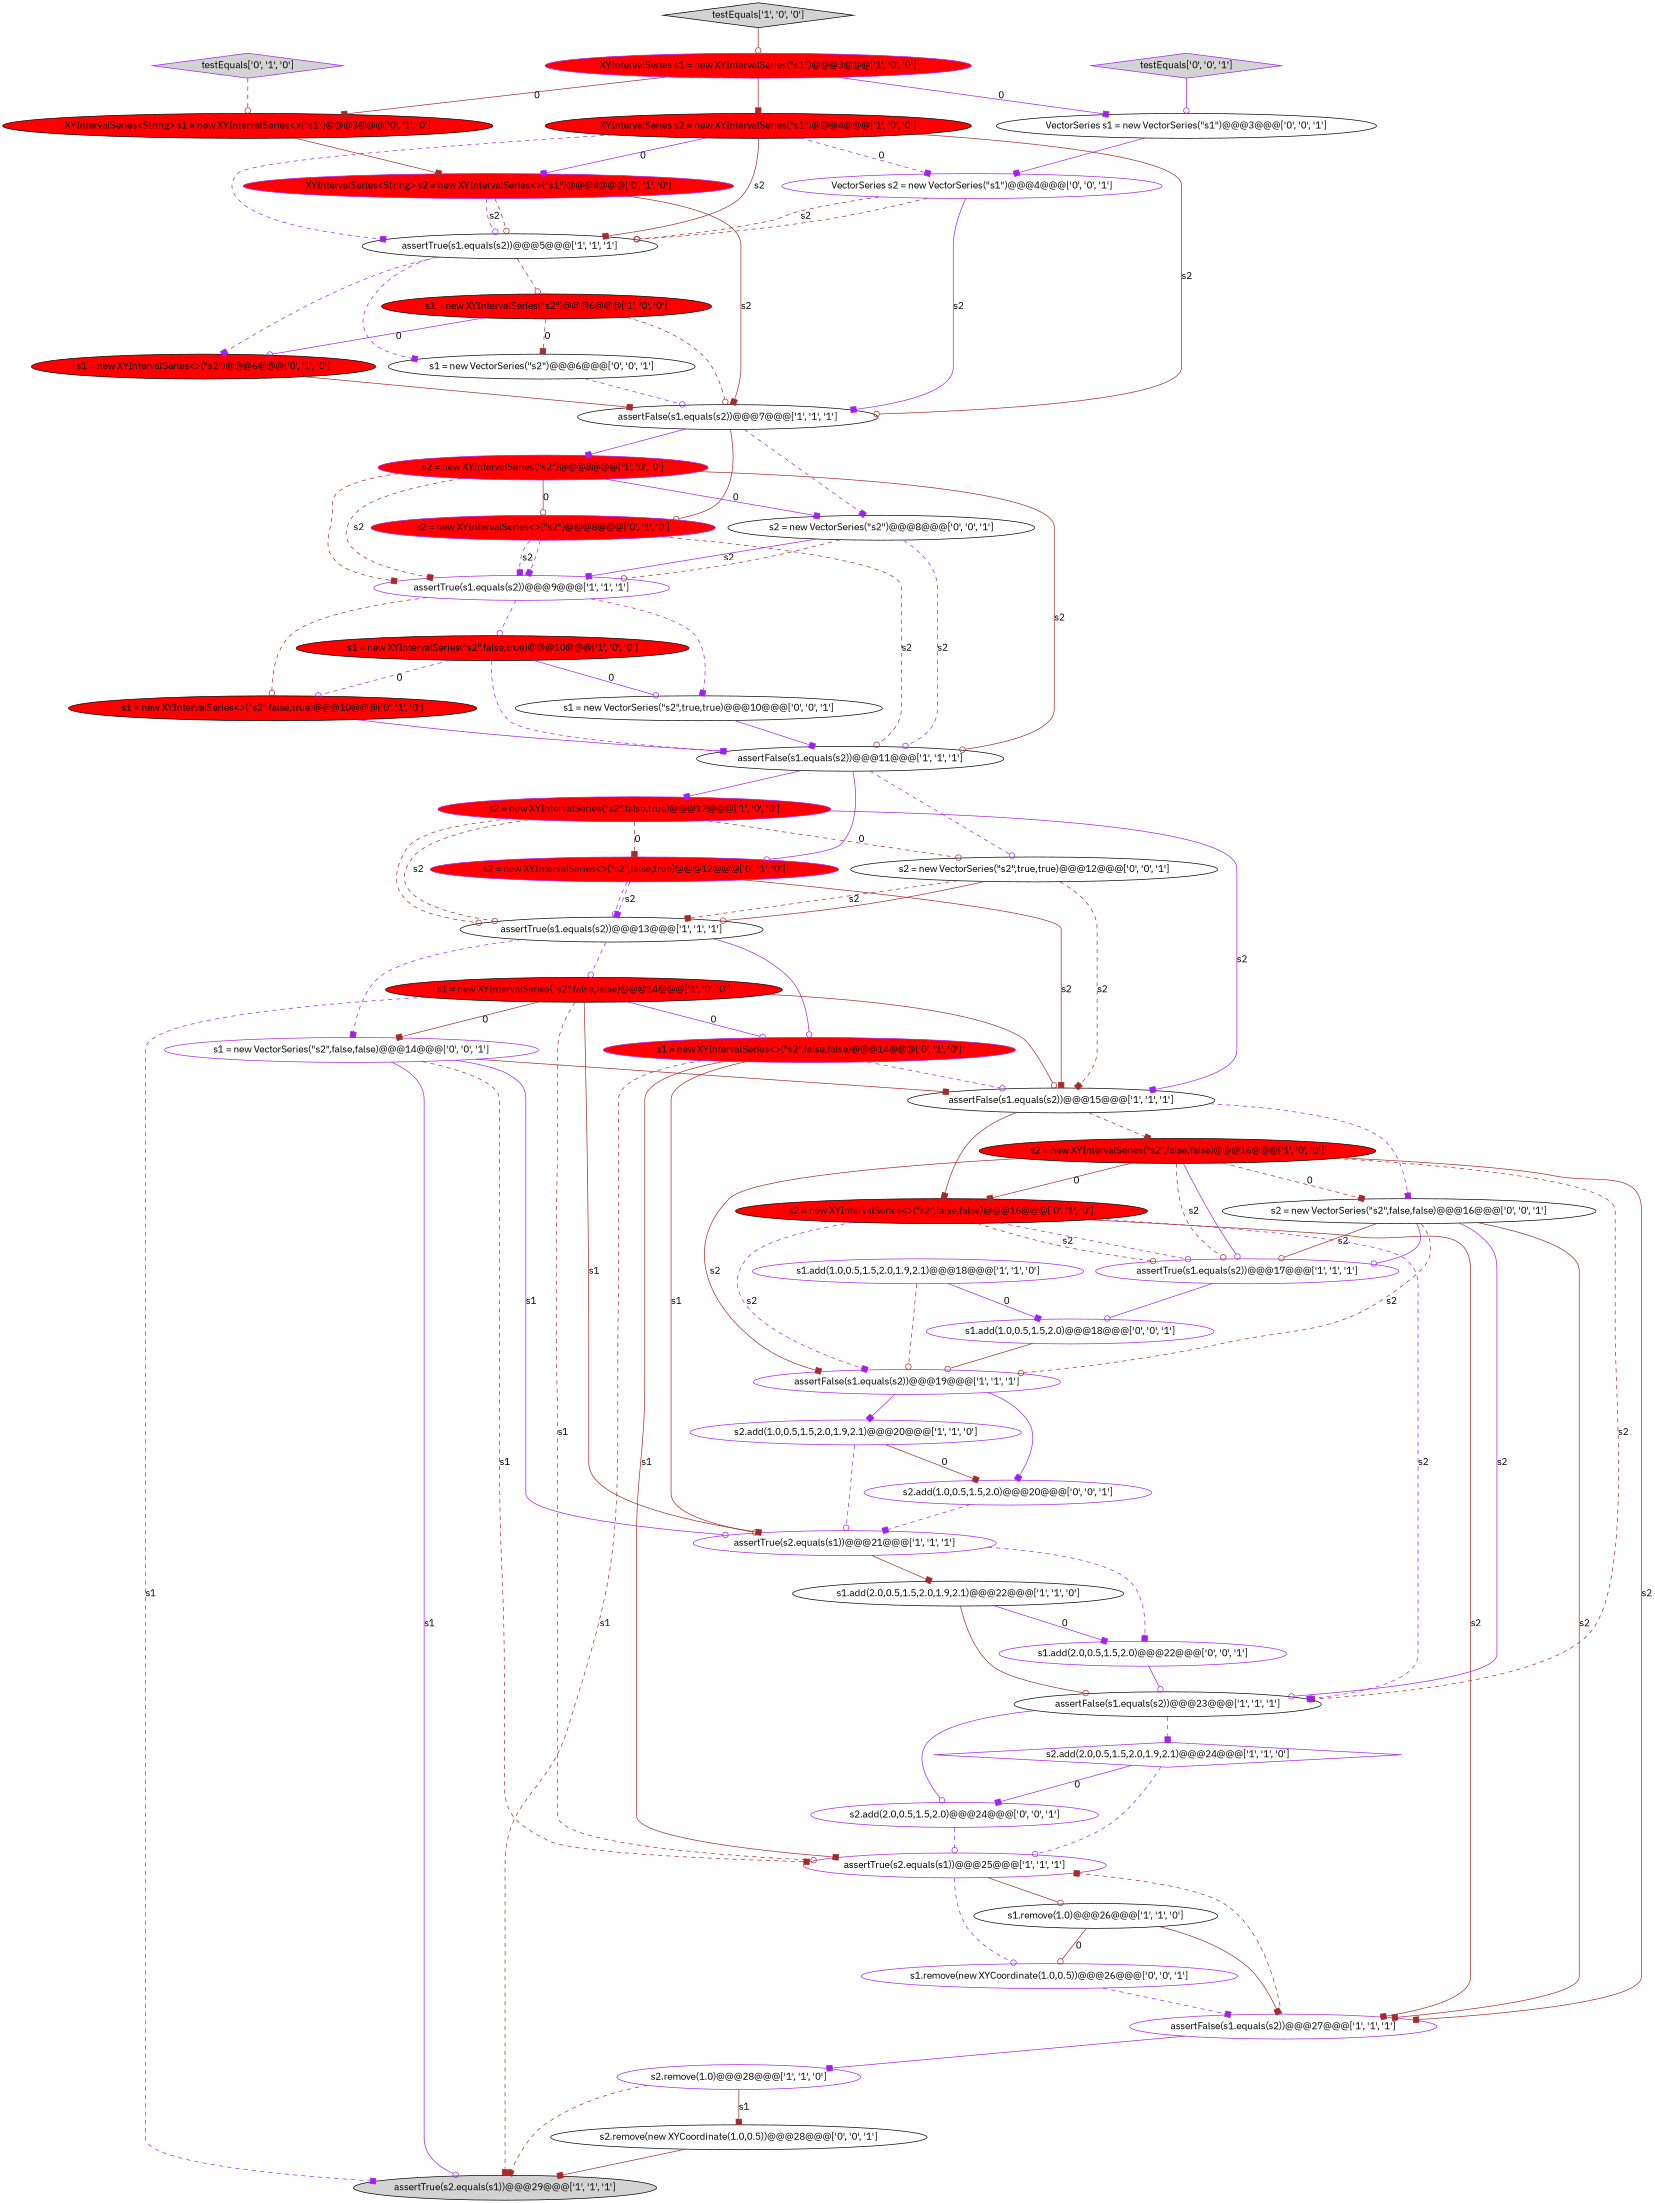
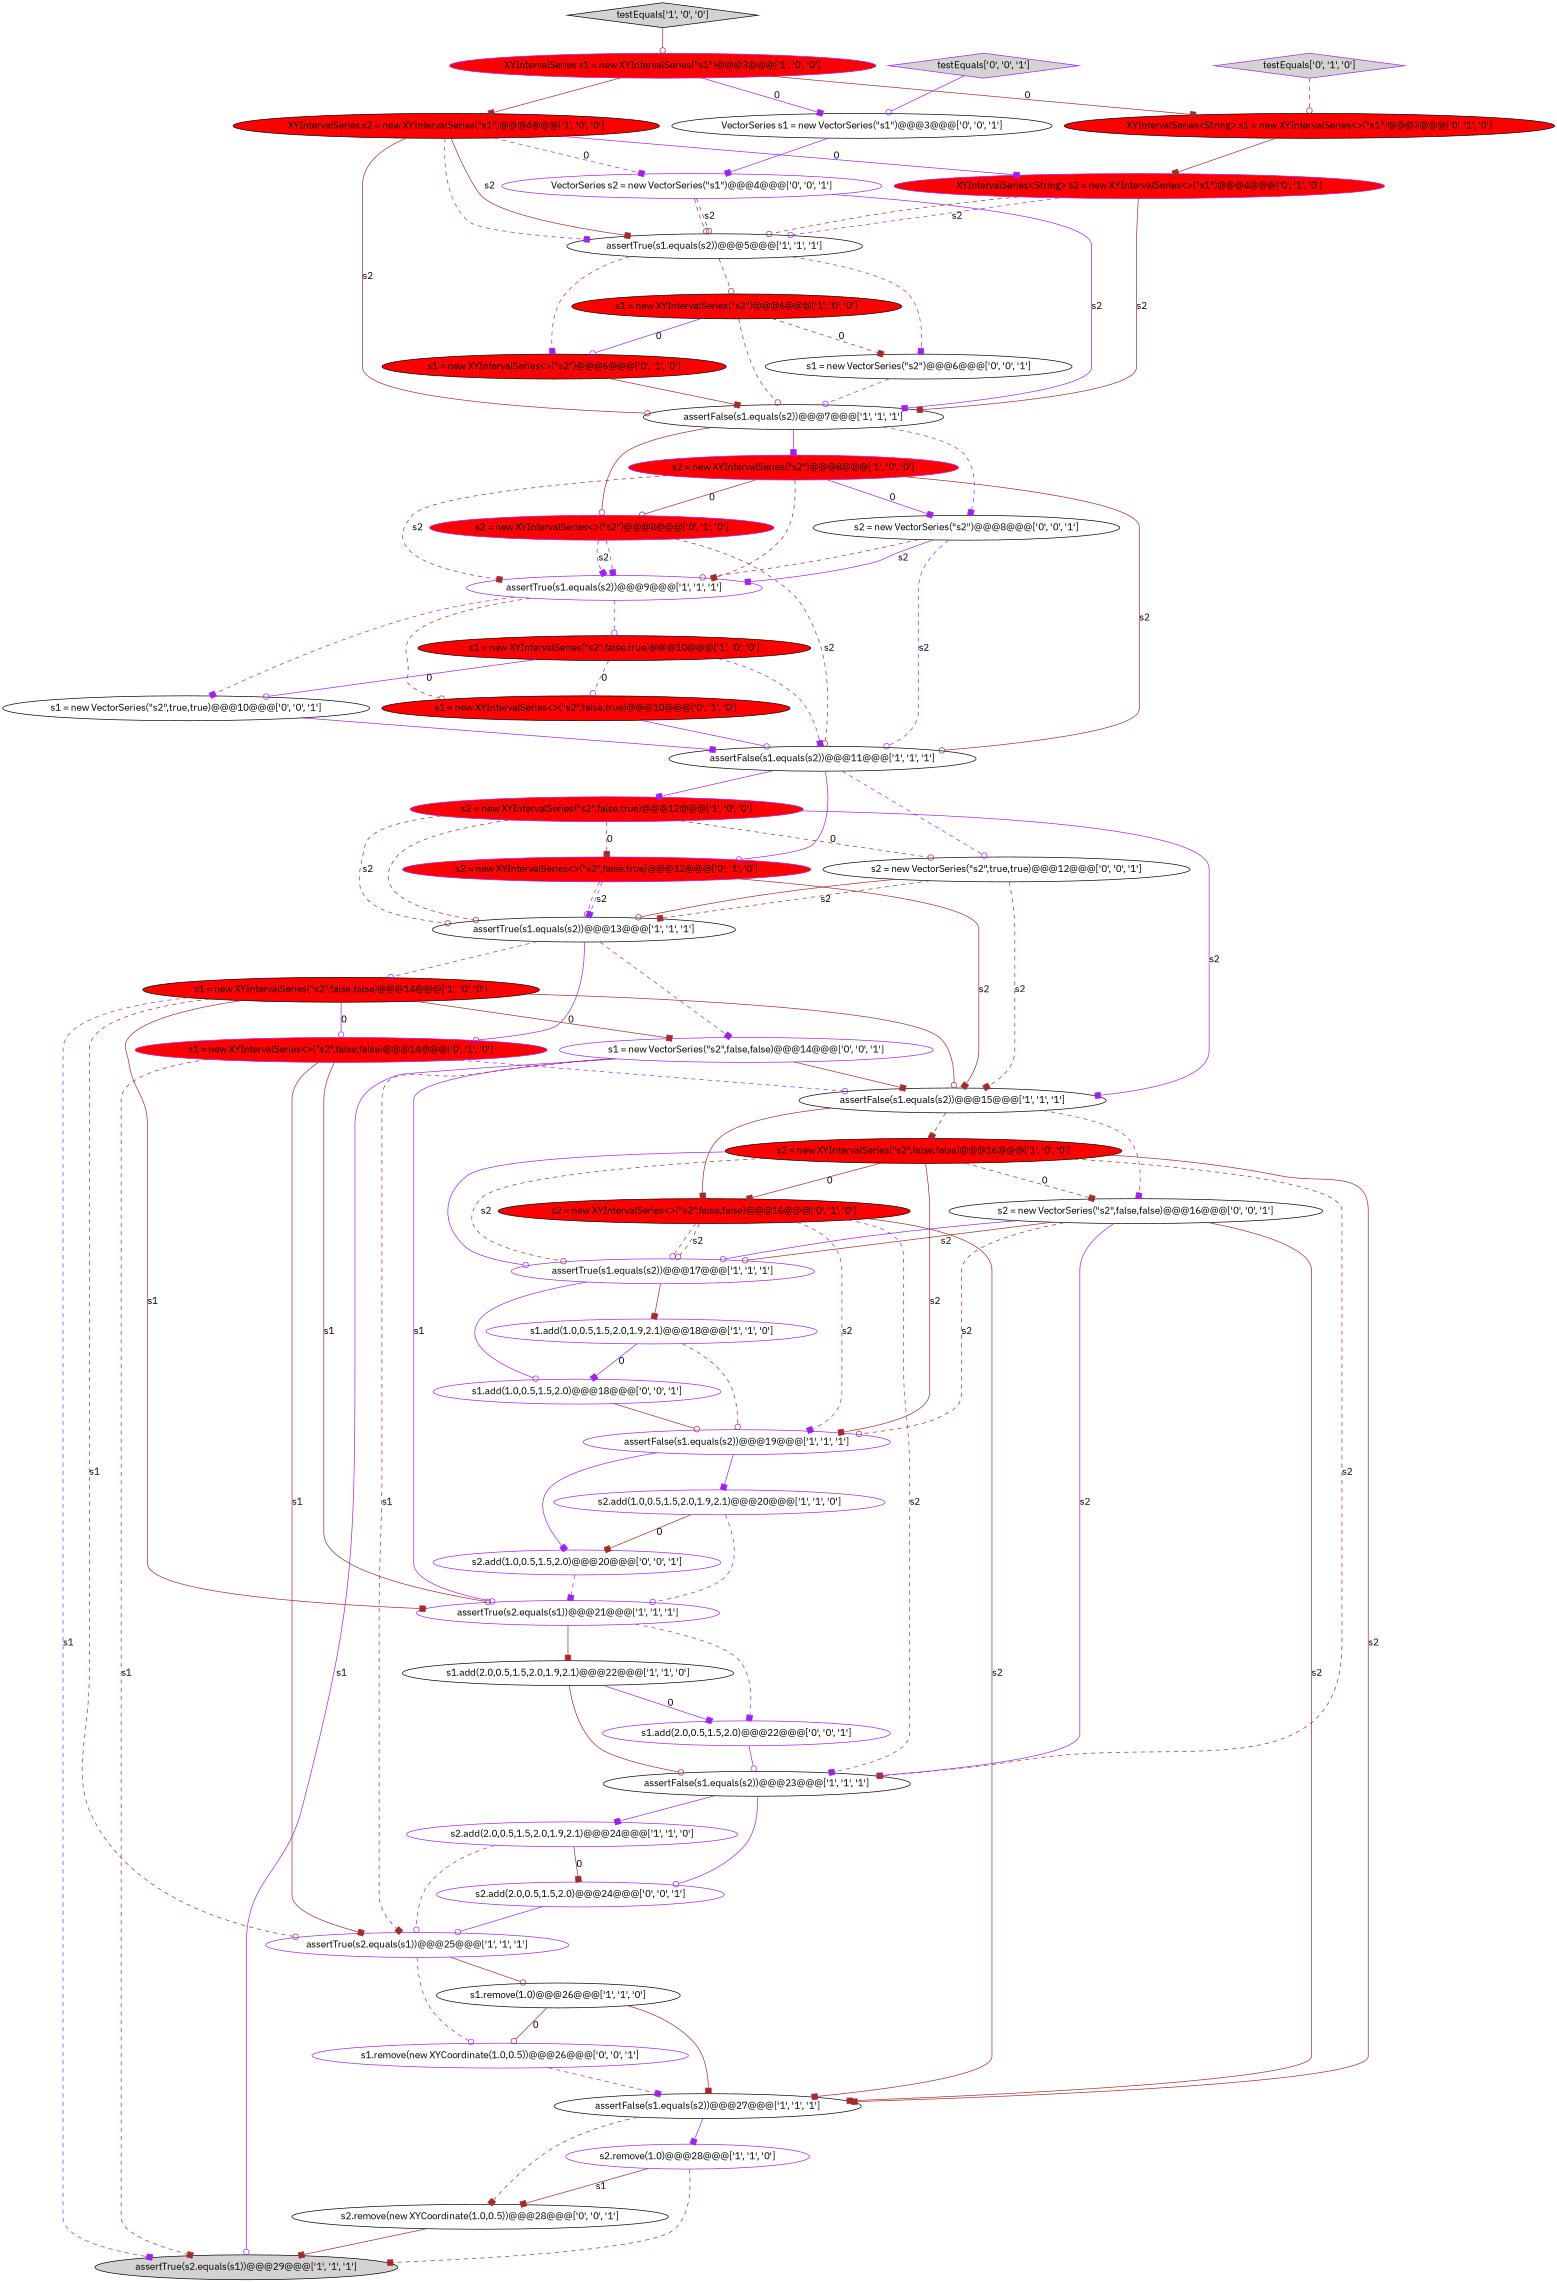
none -> (658, 1298)
(1168, 1726) -> (668, 1808)
(1168, 1755) -> (572, 1834)
(1067, 1783) -> (576, 1861)
(955, 1837) -> (502, 1919)
(1216, 1899) -> (558, 2145)
(1283, 2027) -> (708, 2106)
